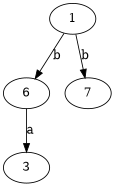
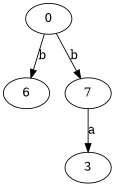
(73, 19) -> (49, 19)
(27, 126) -> (88, 126)
